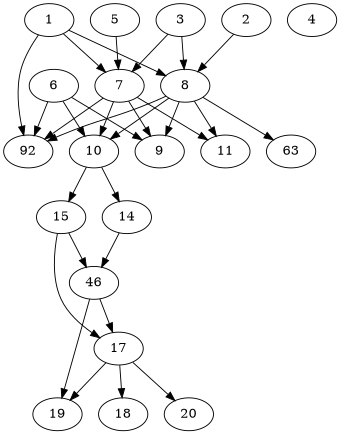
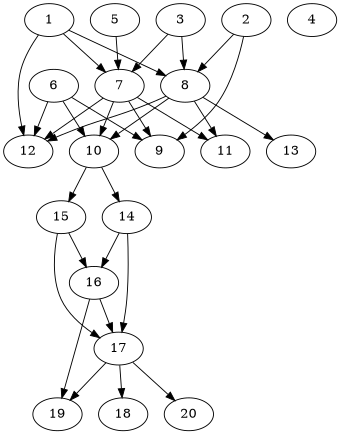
(175, 113) -> (224, 92)
(28, 151) -> (28, 151)
(291, 151) -> (291, 151)
none -> (128, 278)
(94, 283) -> (94, 283)
